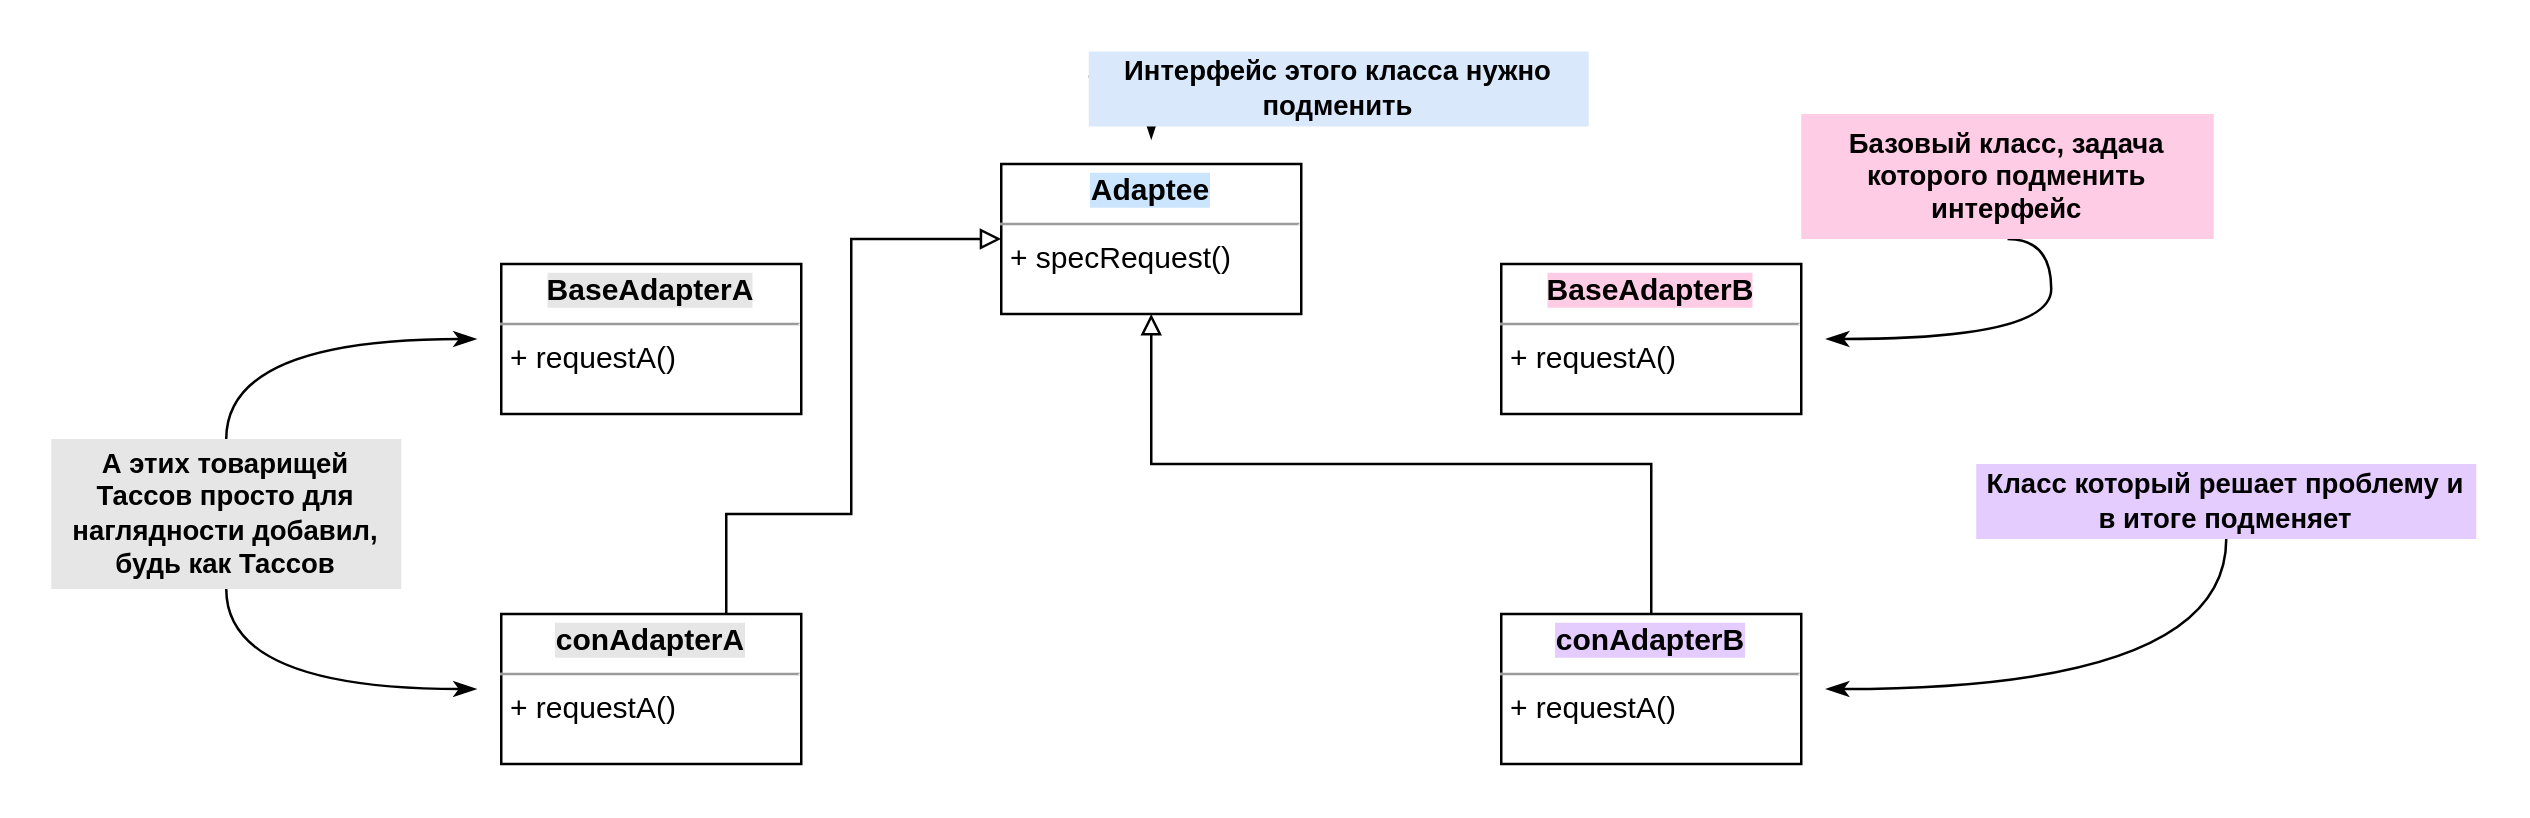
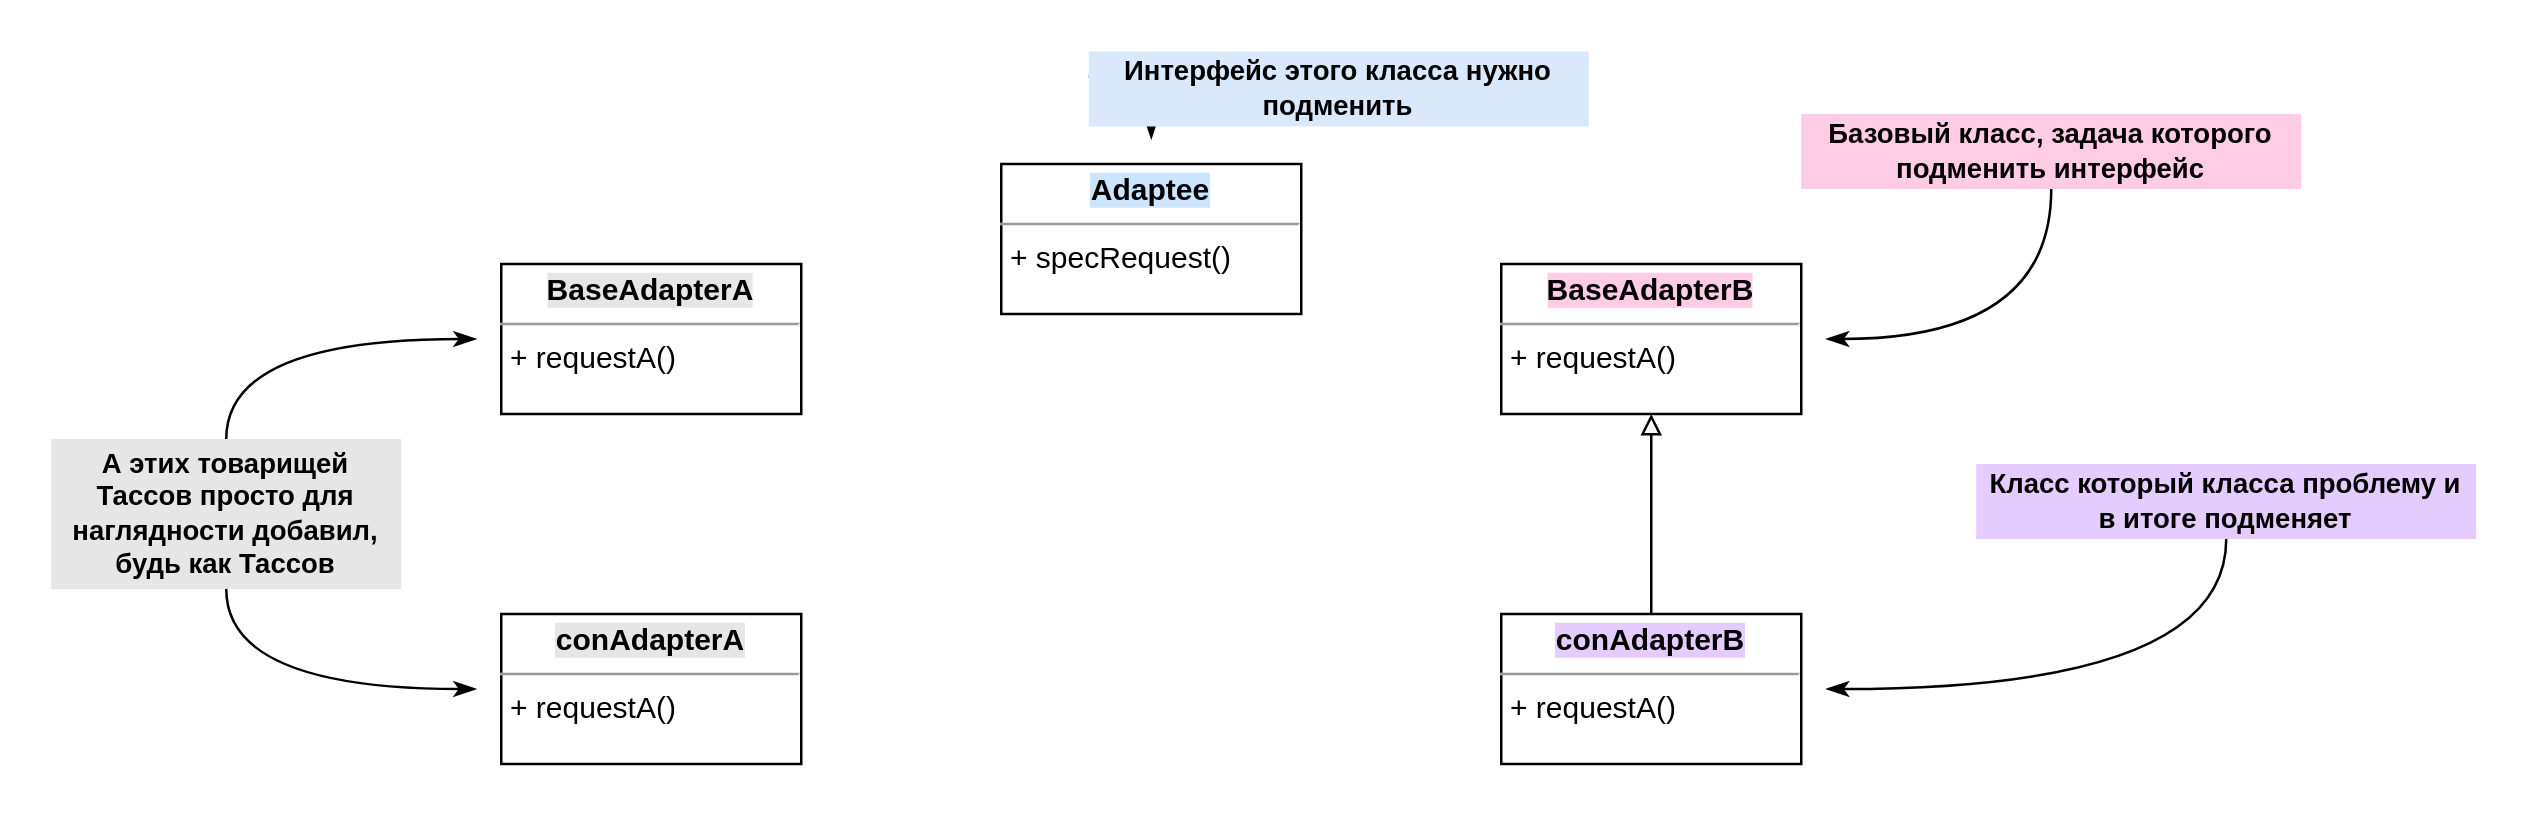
(2008, 176) -> (2051, 151)
(851, 425) -> none
(1338, 464) -> (1651, 450)
(2226, 501) -> (2226, 501)
